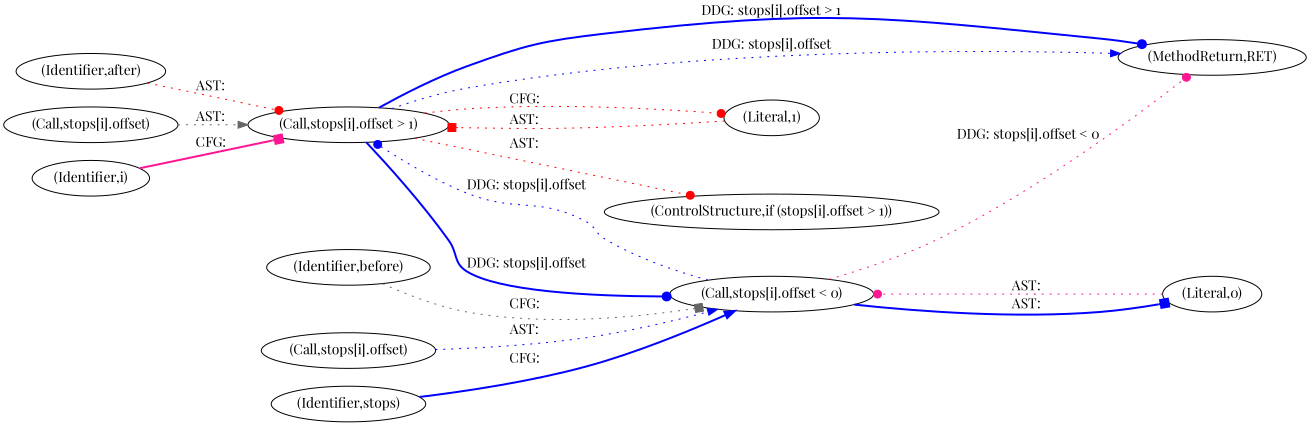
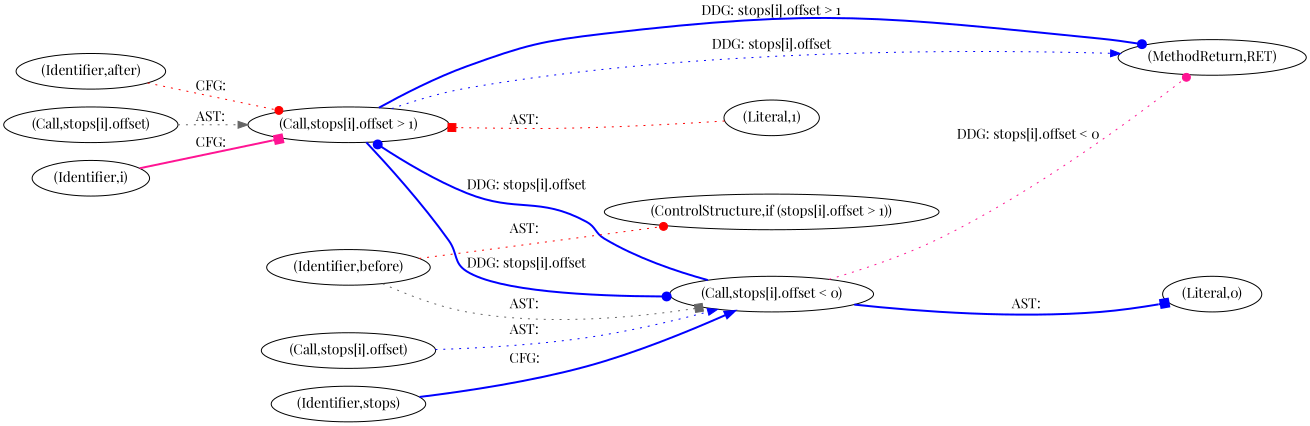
(213, 87) -> (213, 87)
(571, 107) -> none
(550, 166) -> (539, 243)
(547, 208) -> (547, 208)
(1022, 294) -> none
(527, 305) -> (527, 305)
